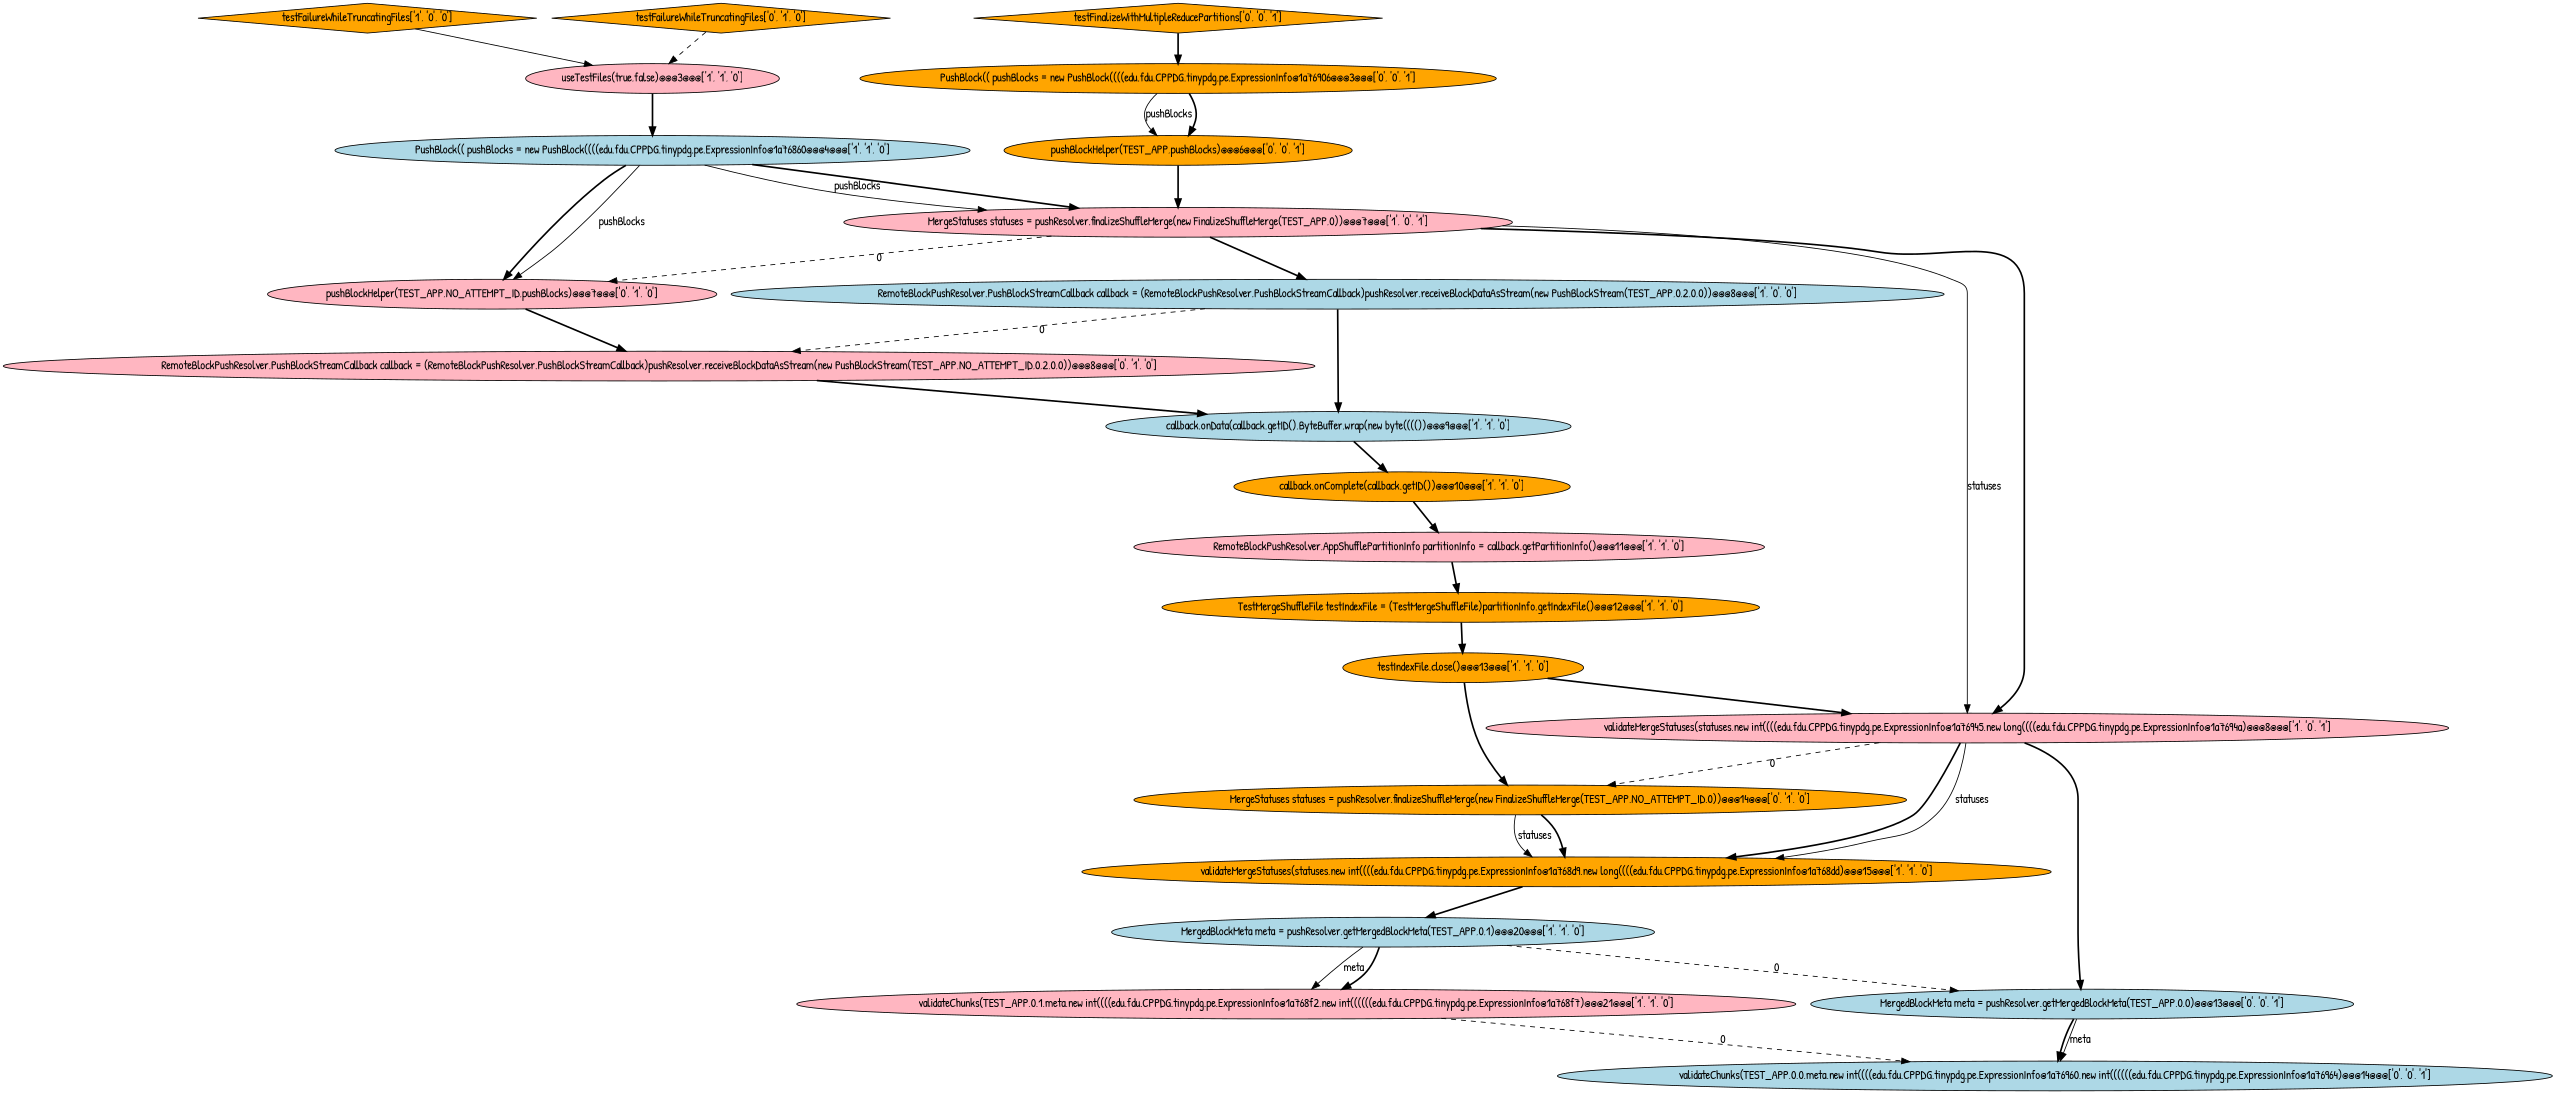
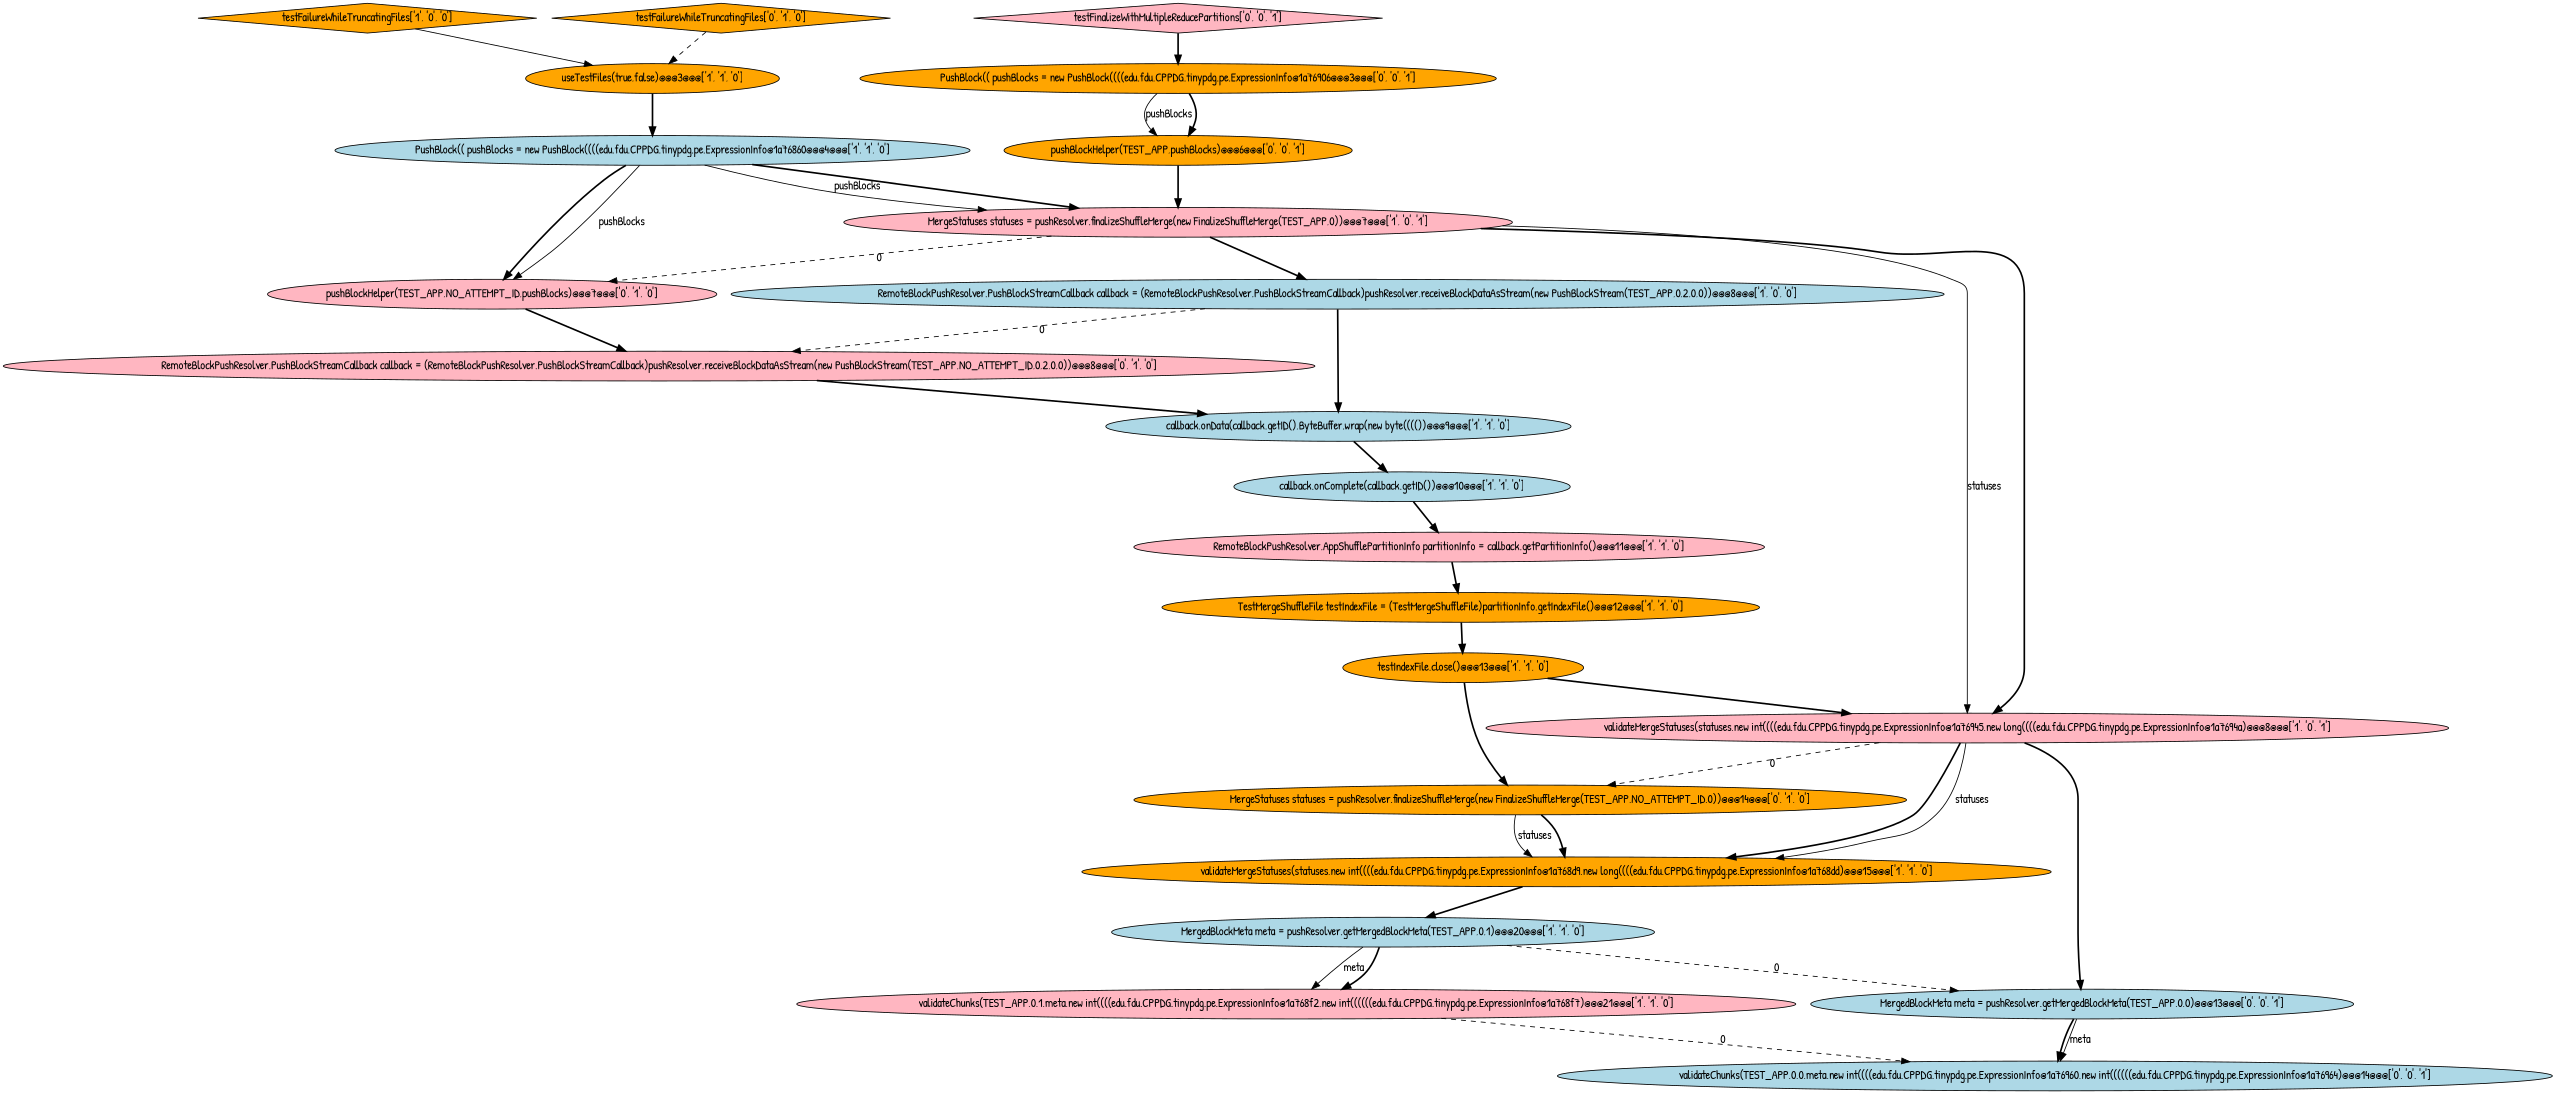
(1178, 18) -> (1178, 18)
(653, 79) -> (653, 79)
(1402, 487) -> (1402, 487)
